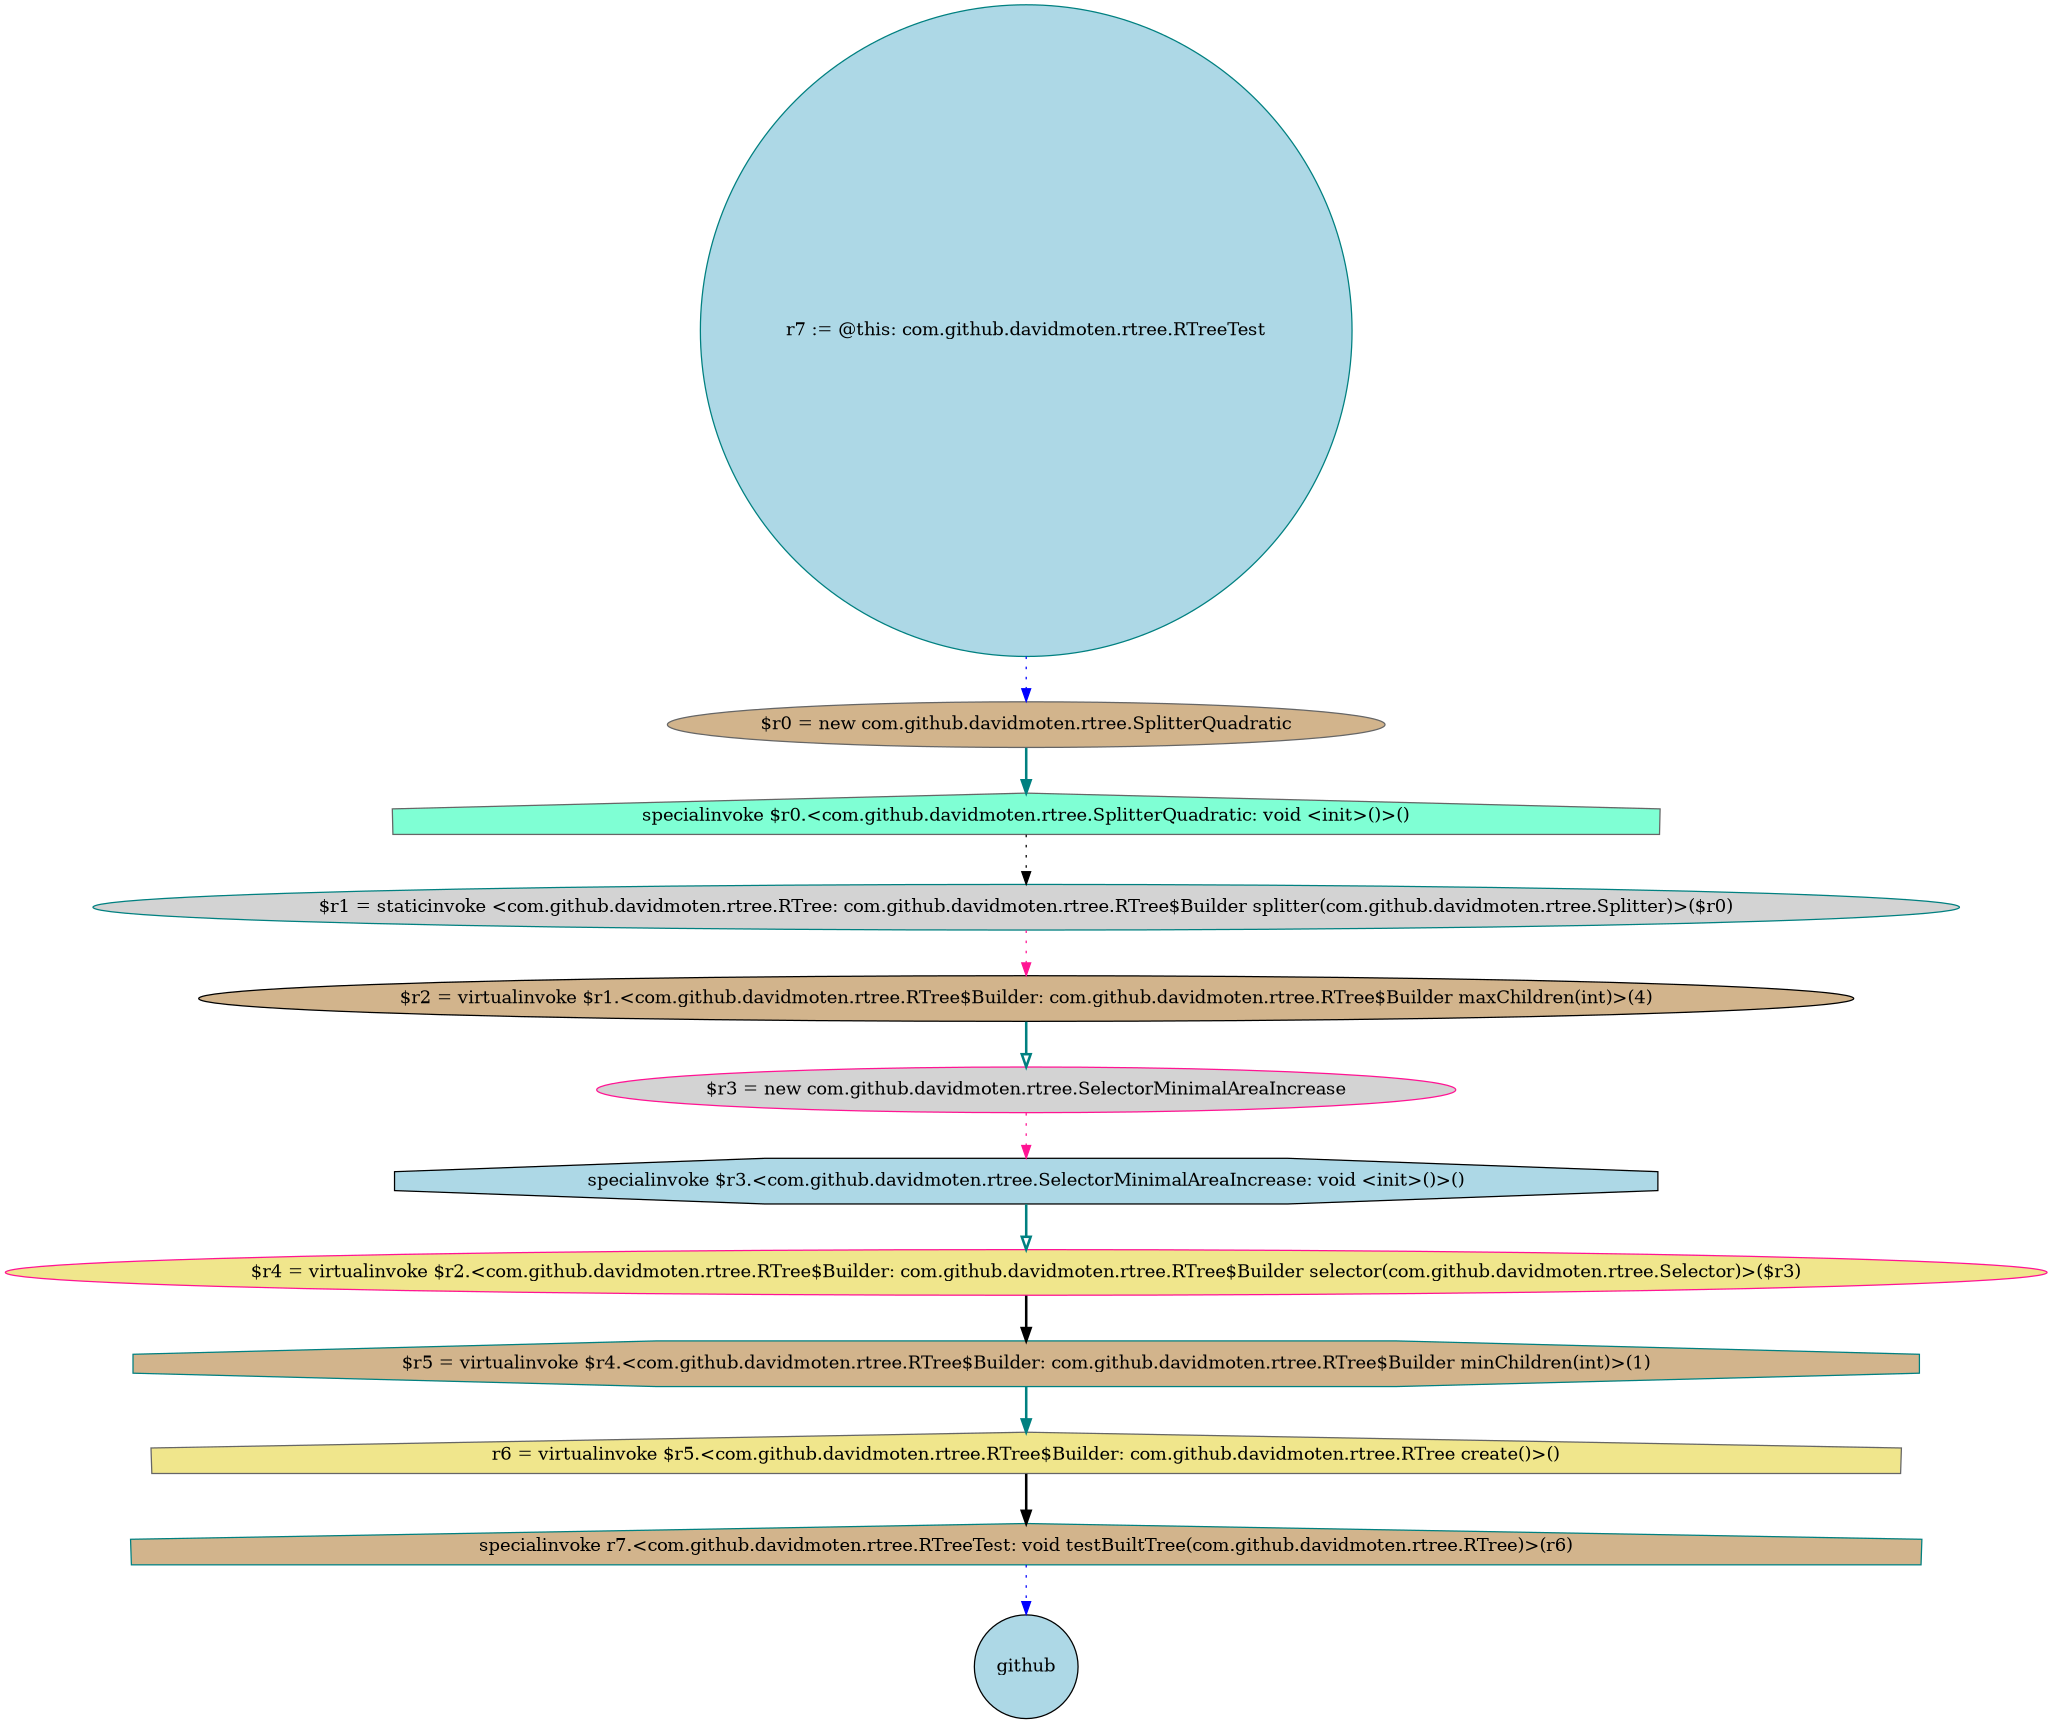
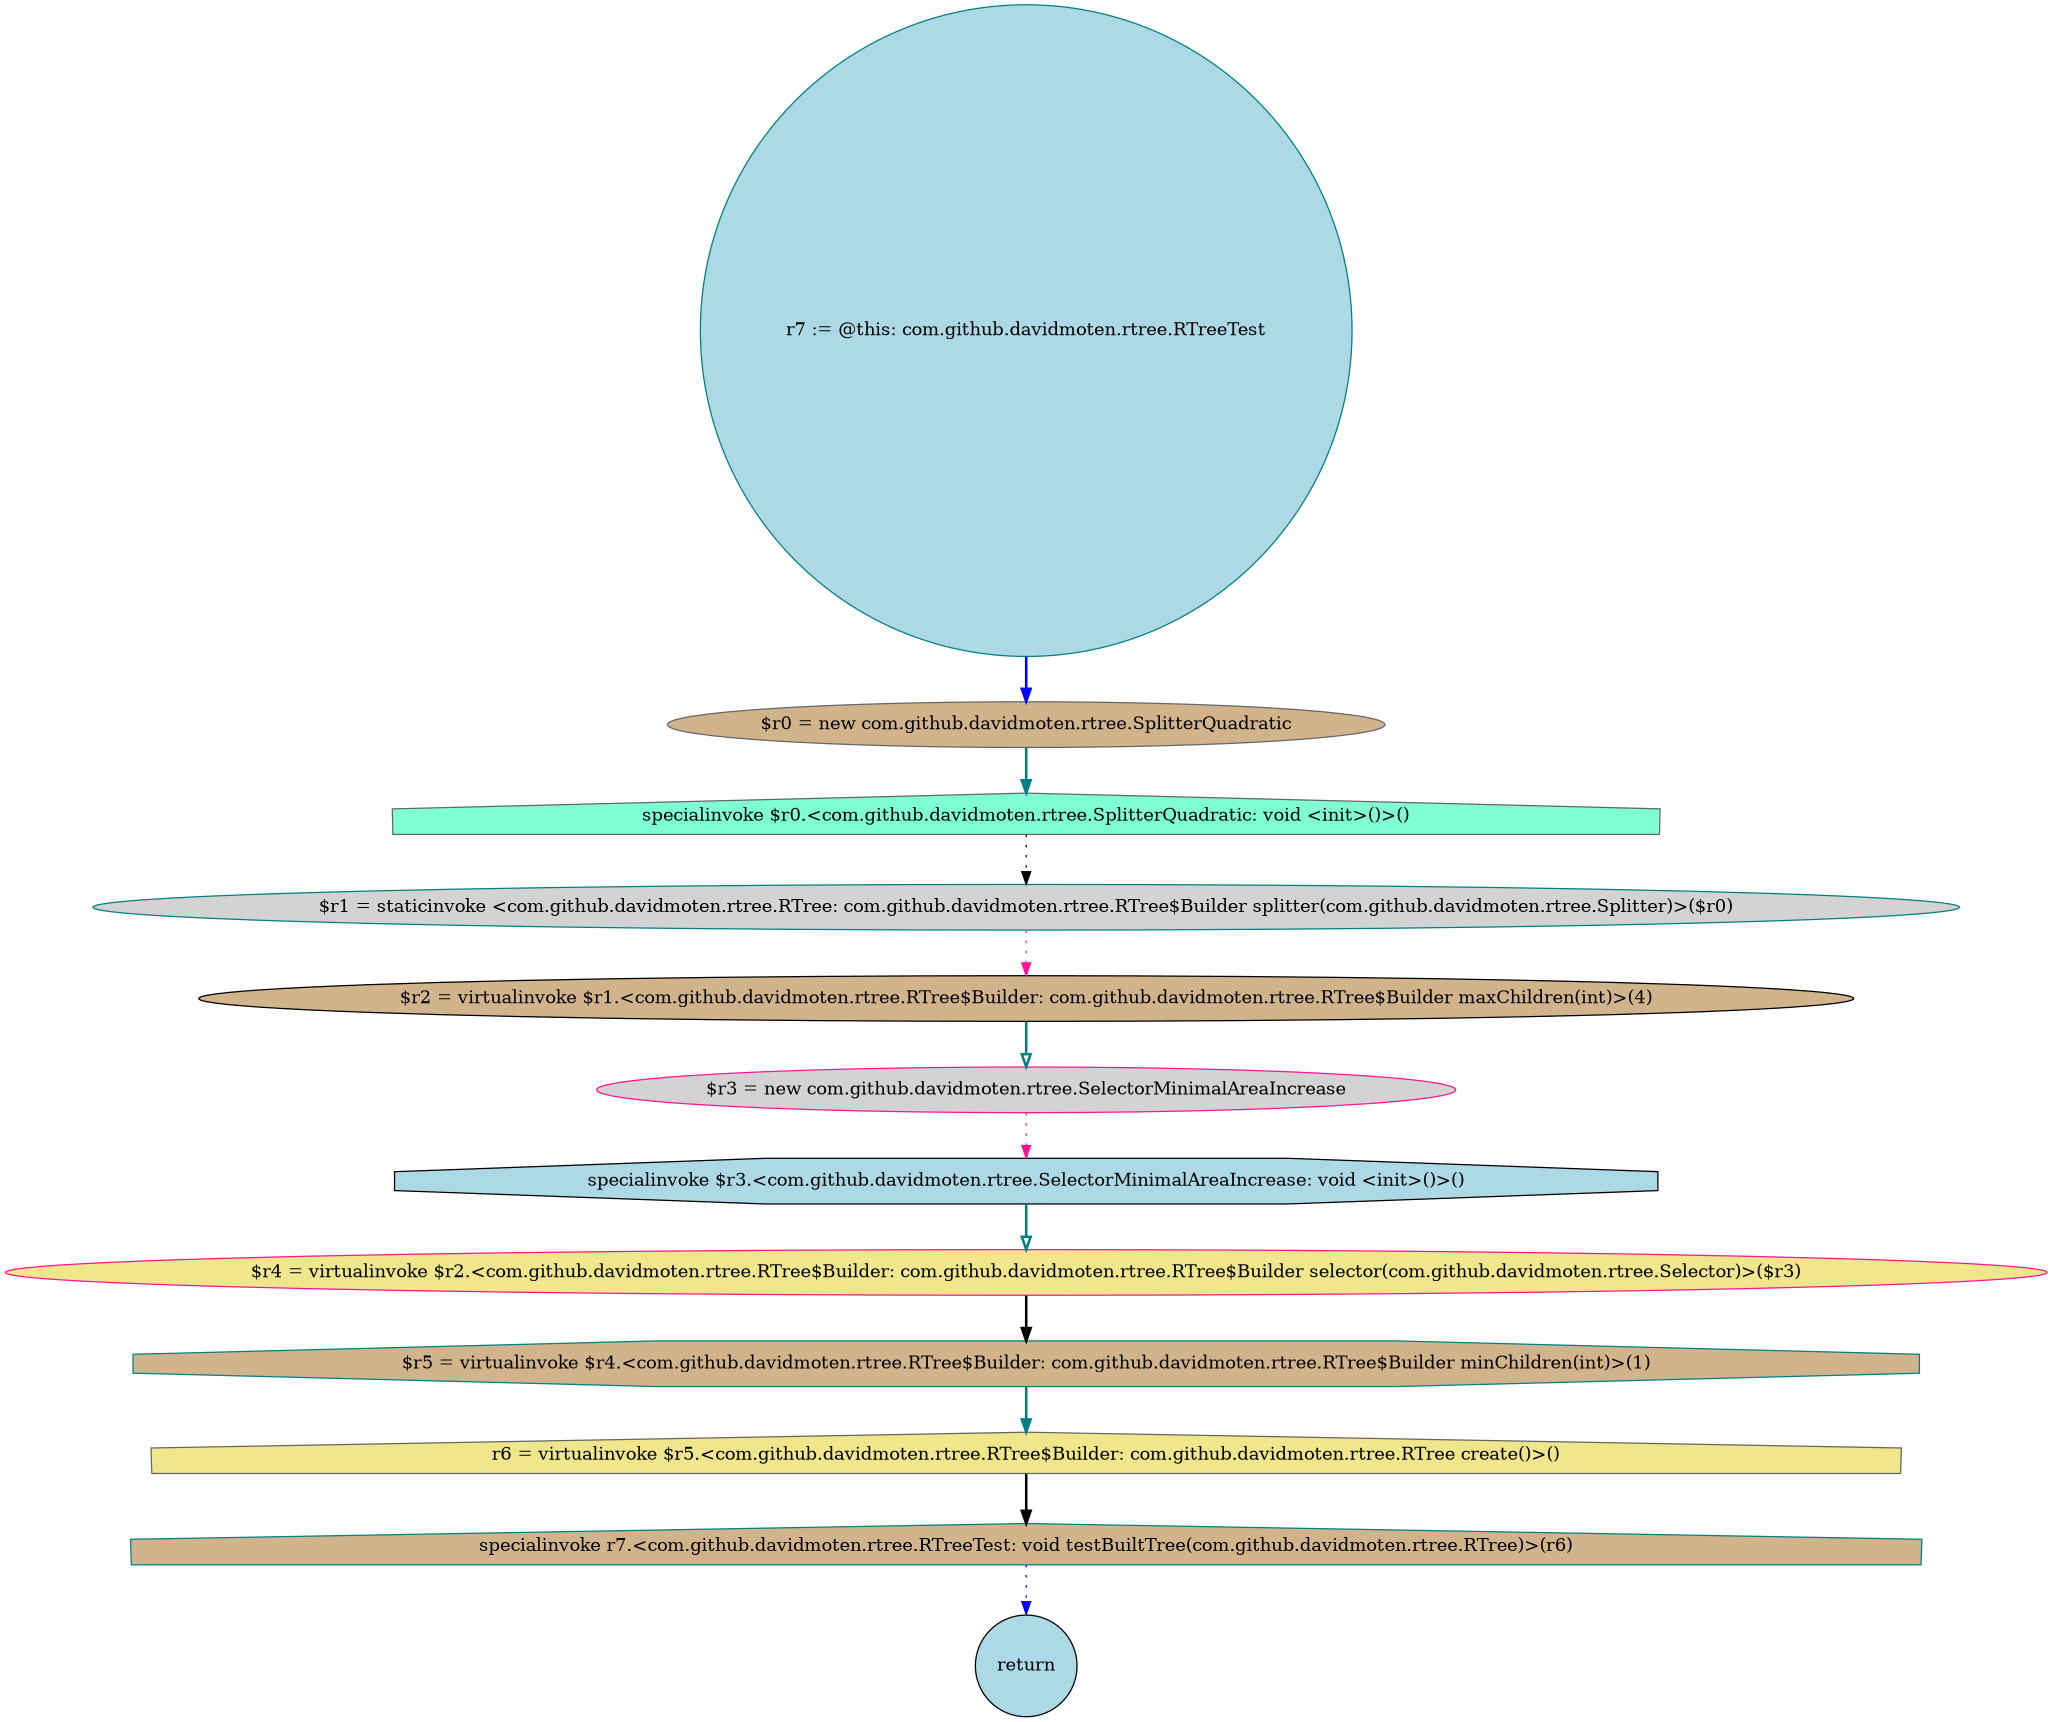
(1026, 673) -> (1026, 673)
(1026, 1667) -> (1026, 1666)
